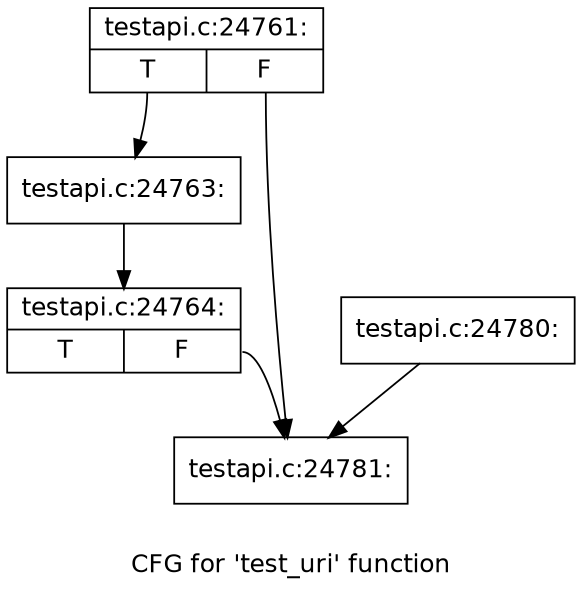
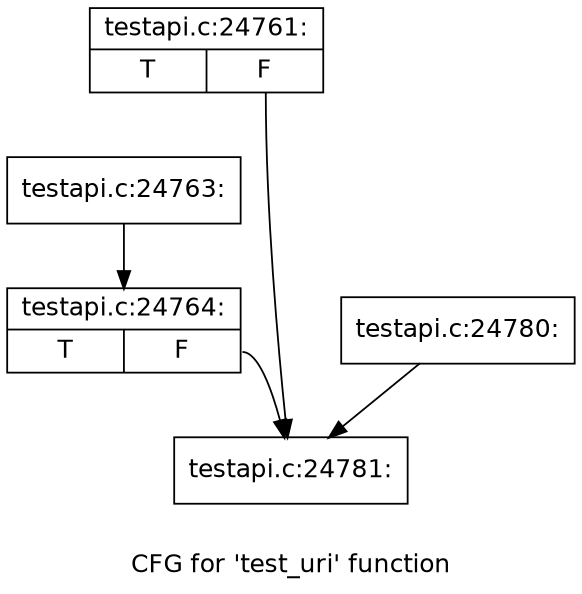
(145, 117) -> none
